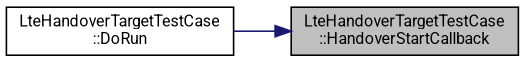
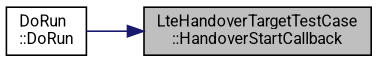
(120, 31) -> (46, 31)
